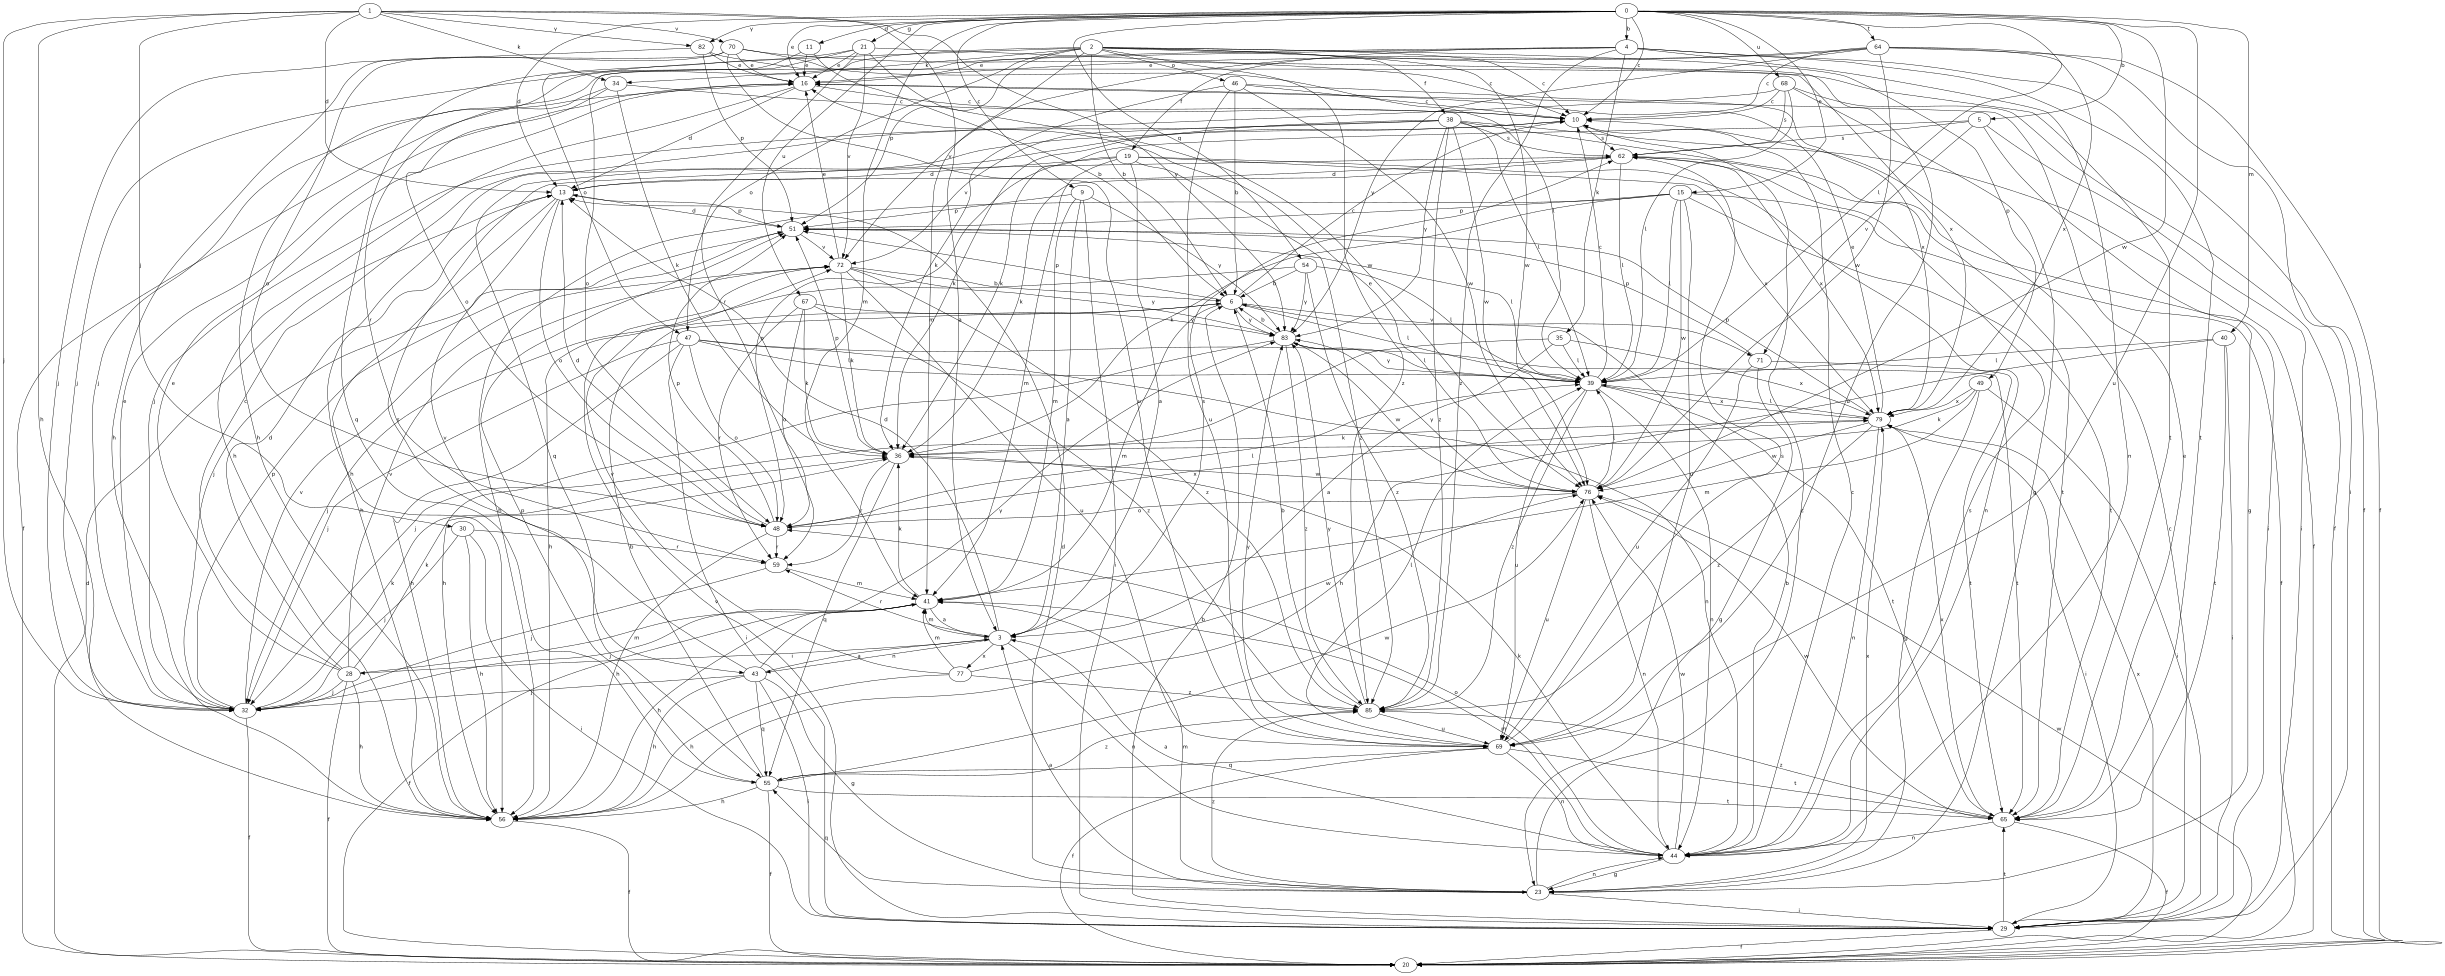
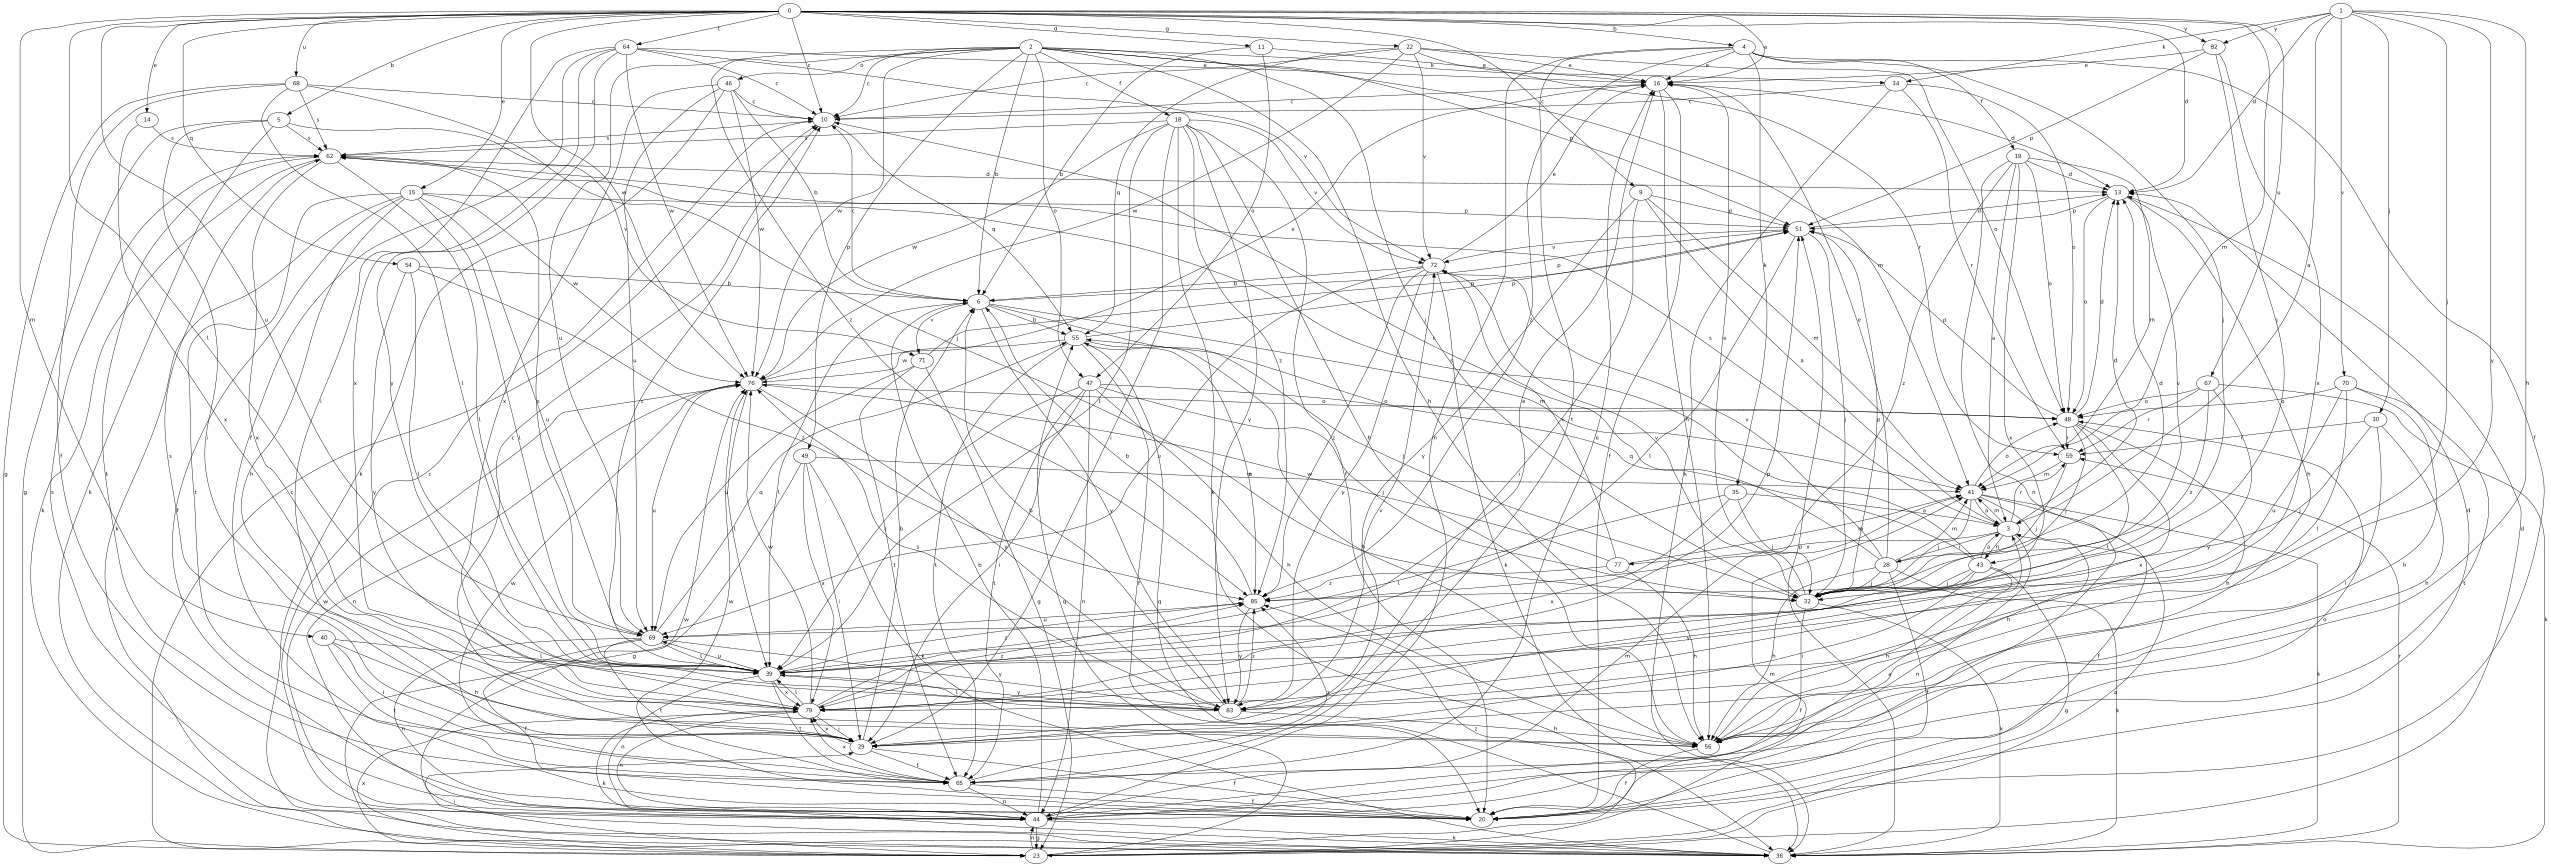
(864, 47) -> (1410, 47)
(746, 66) -> none
none -> (147, 120)
(1450, 120) -> (1178, 120)
(775, 298) -> none
(691, 328) -> (1025, 319)
(1398, 420) -> (918, 547)
none -> (2006, 448)
none -> (2026, 545)
none -> (331, 626)
